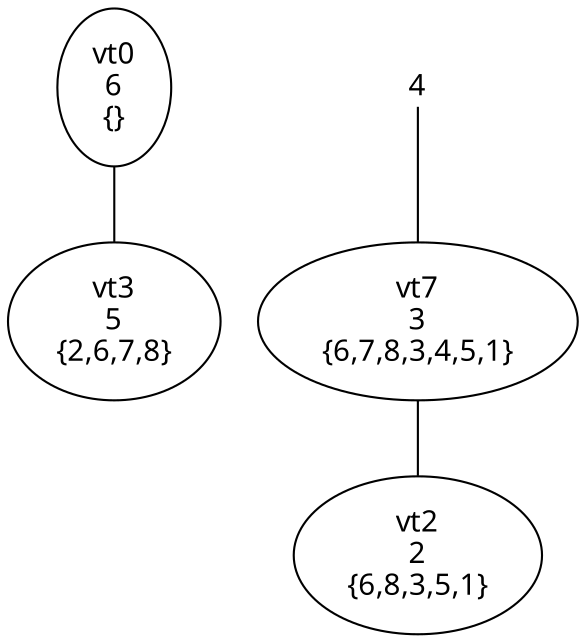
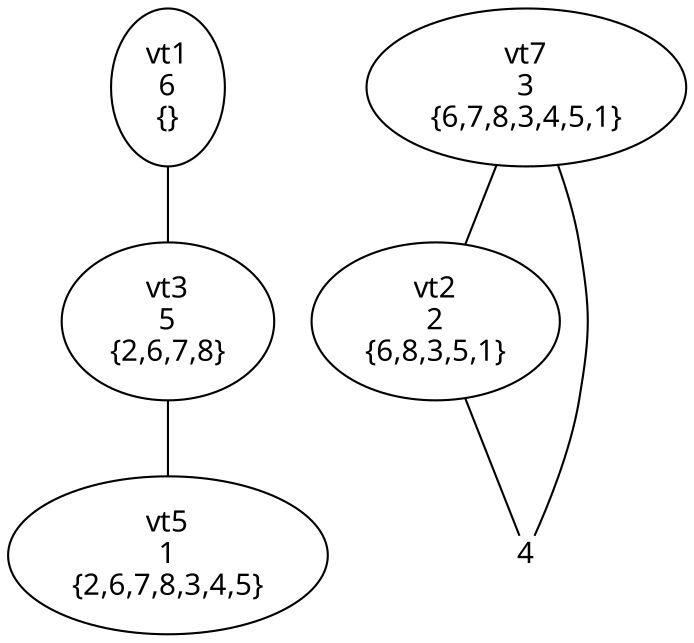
(114, 87) -> (168, 87)
none -> (492, 467)
none -> (168, 555)
